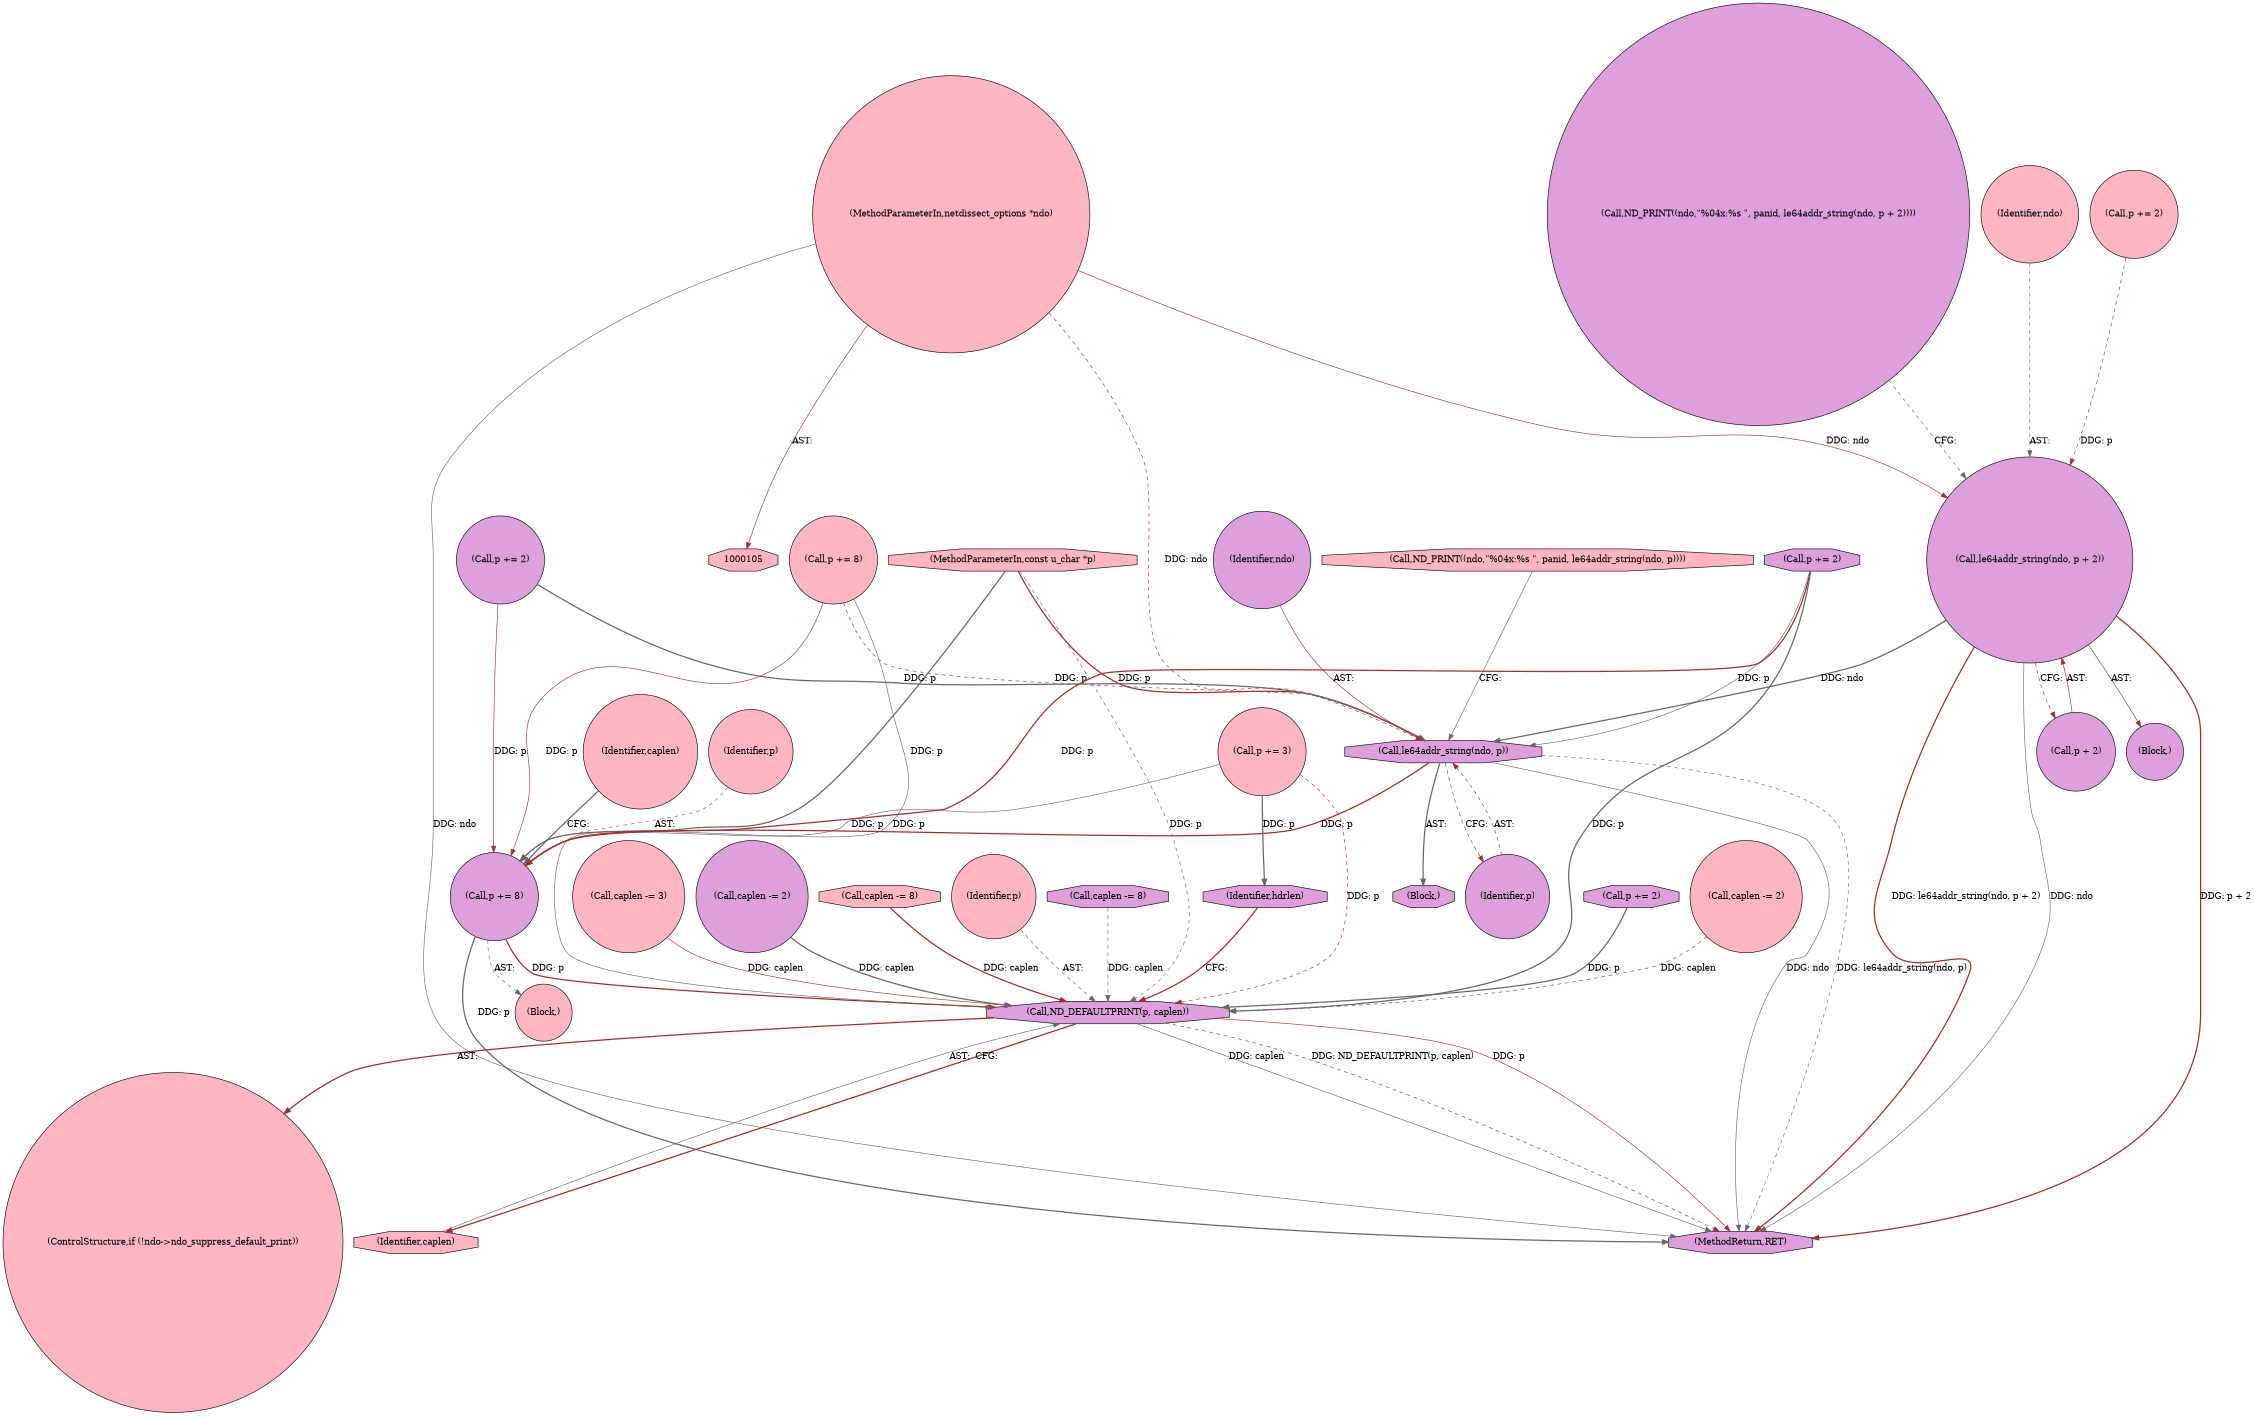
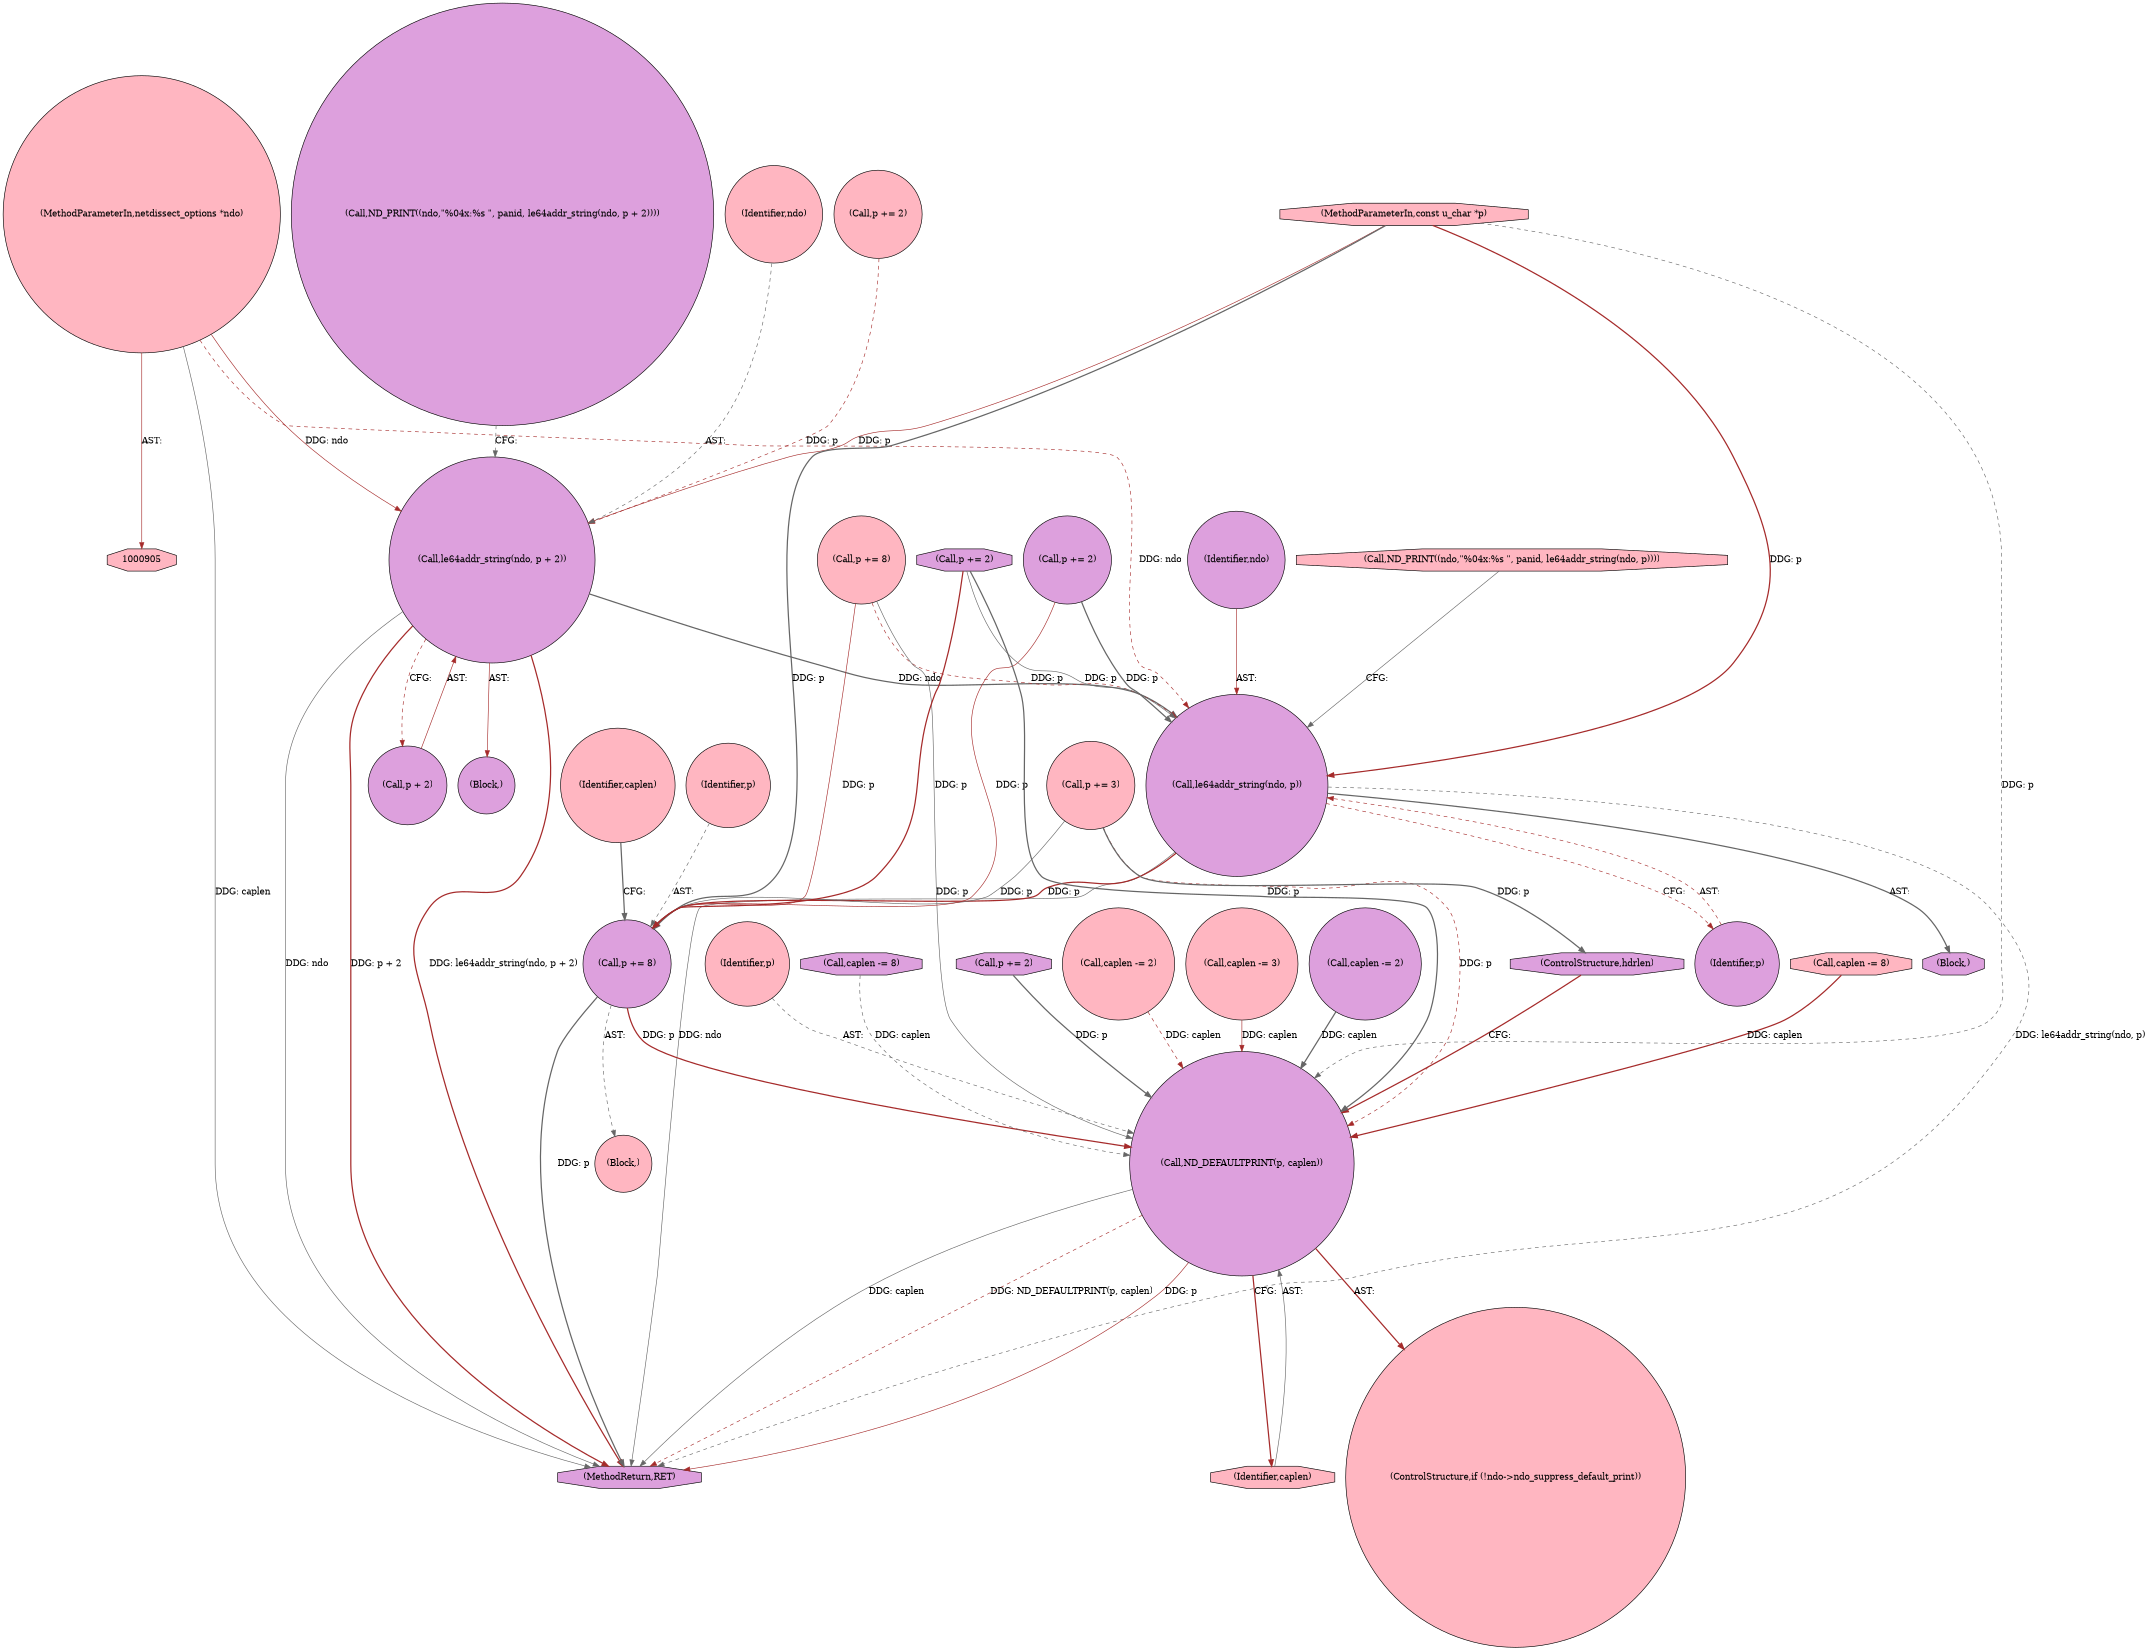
none -> (1000, 402)
(743, 560) -> (142, 560)
(1443, 752) -> (1237, 785)
(455, 825) -> (243, 892)
(1265, 897) -> (1597, 964)
(1108, 1013) -> (1242, 1164)
